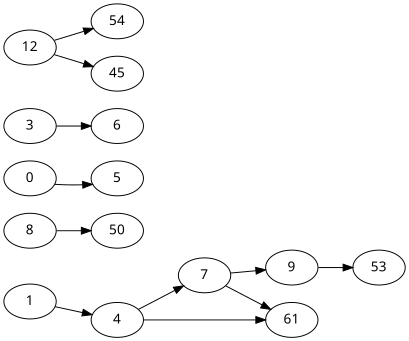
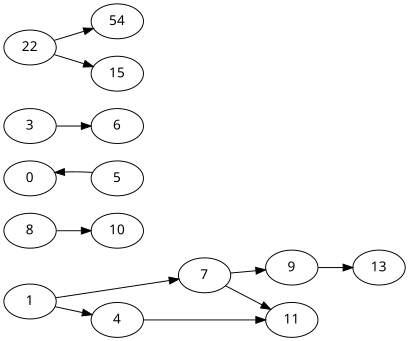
(30, 48) -> (30, 48)
(117, 74) -> (117, 74)
(69, 185) -> (78, 172)
(117, 231) -> (117, 231)
(379, 268) -> (379, 268)
(157, 300) -> (112, 289)
(292, 320) -> (292, 320)
